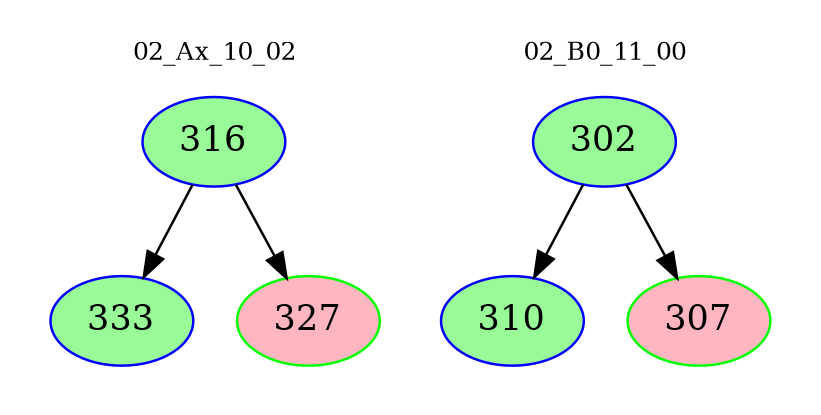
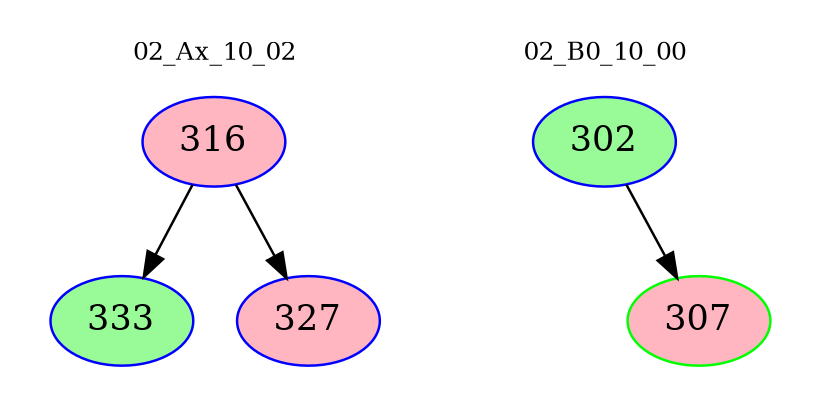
(606, 53) -> (606, 53)
(214, 142) -> (214, 142)
(308, 321) -> (308, 321)
(512, 321) -> none
